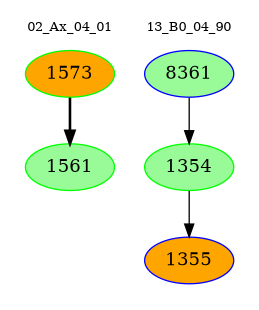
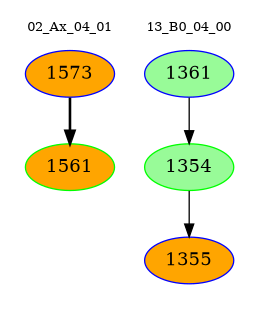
(189, 28) -> (189, 28)
(70, 74) -> (70, 74)
(189, 74) -> (189, 74)
(70, 167) -> (70, 167)
